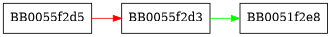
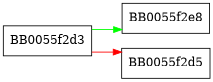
(103, 18) -> (103, 52)
(284, 18) -> (166, 18)
